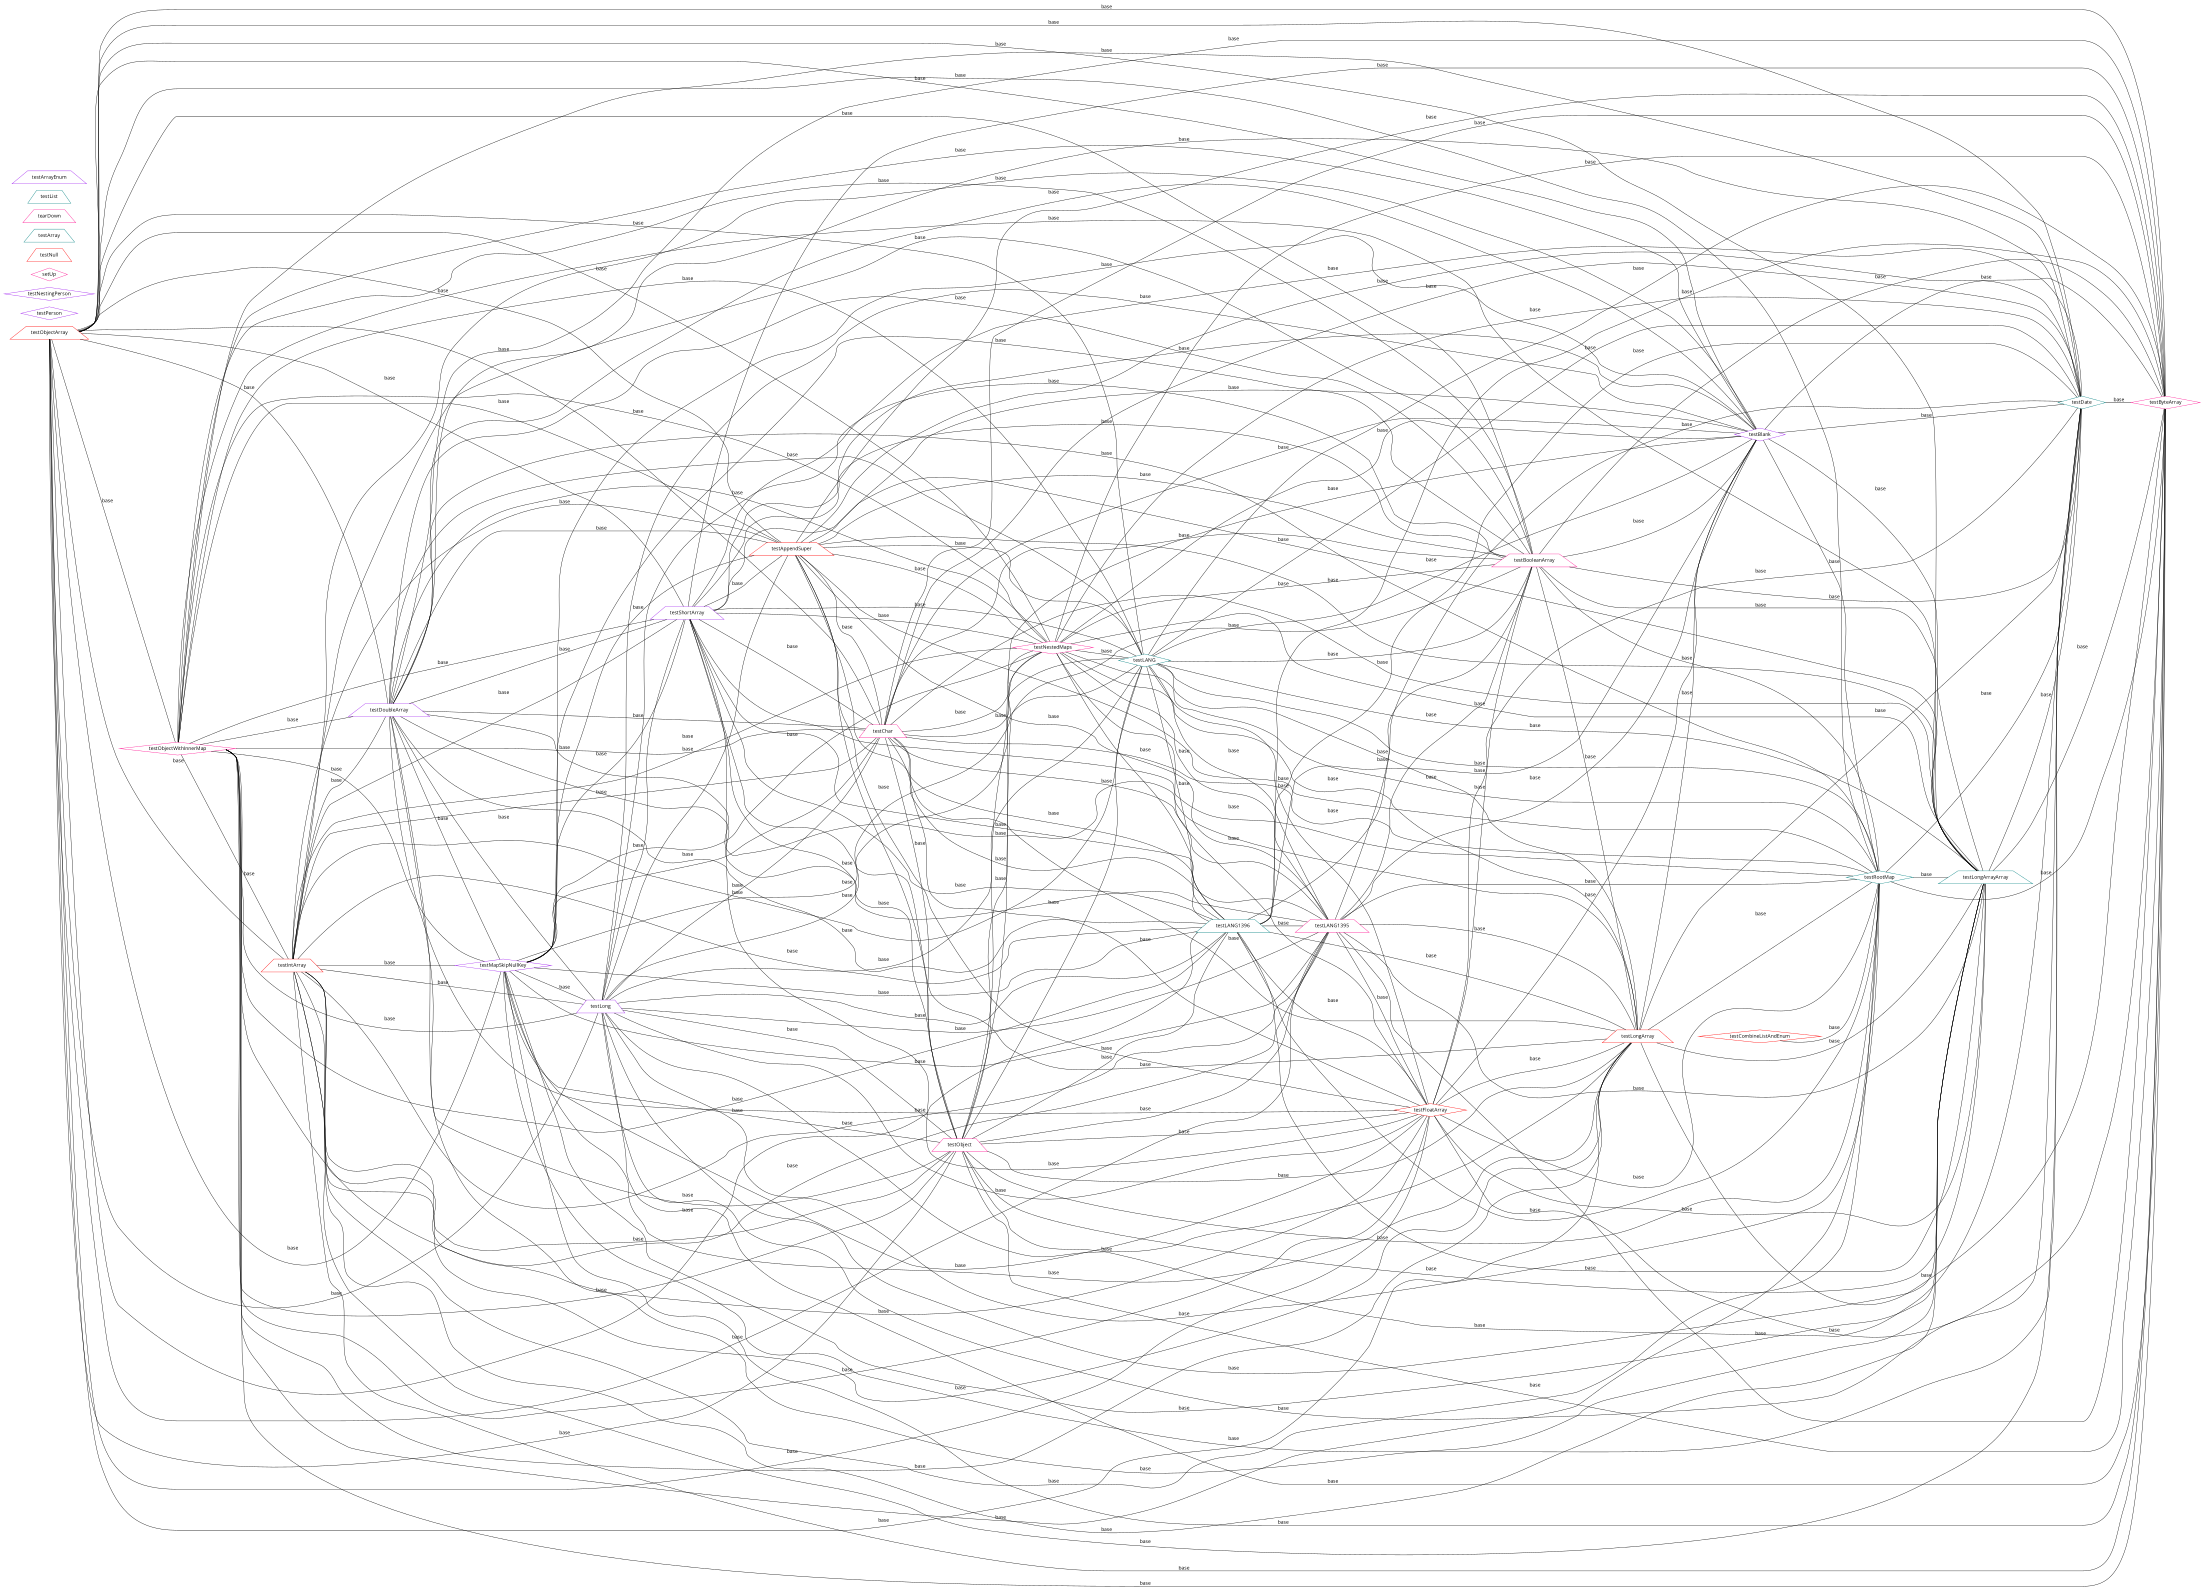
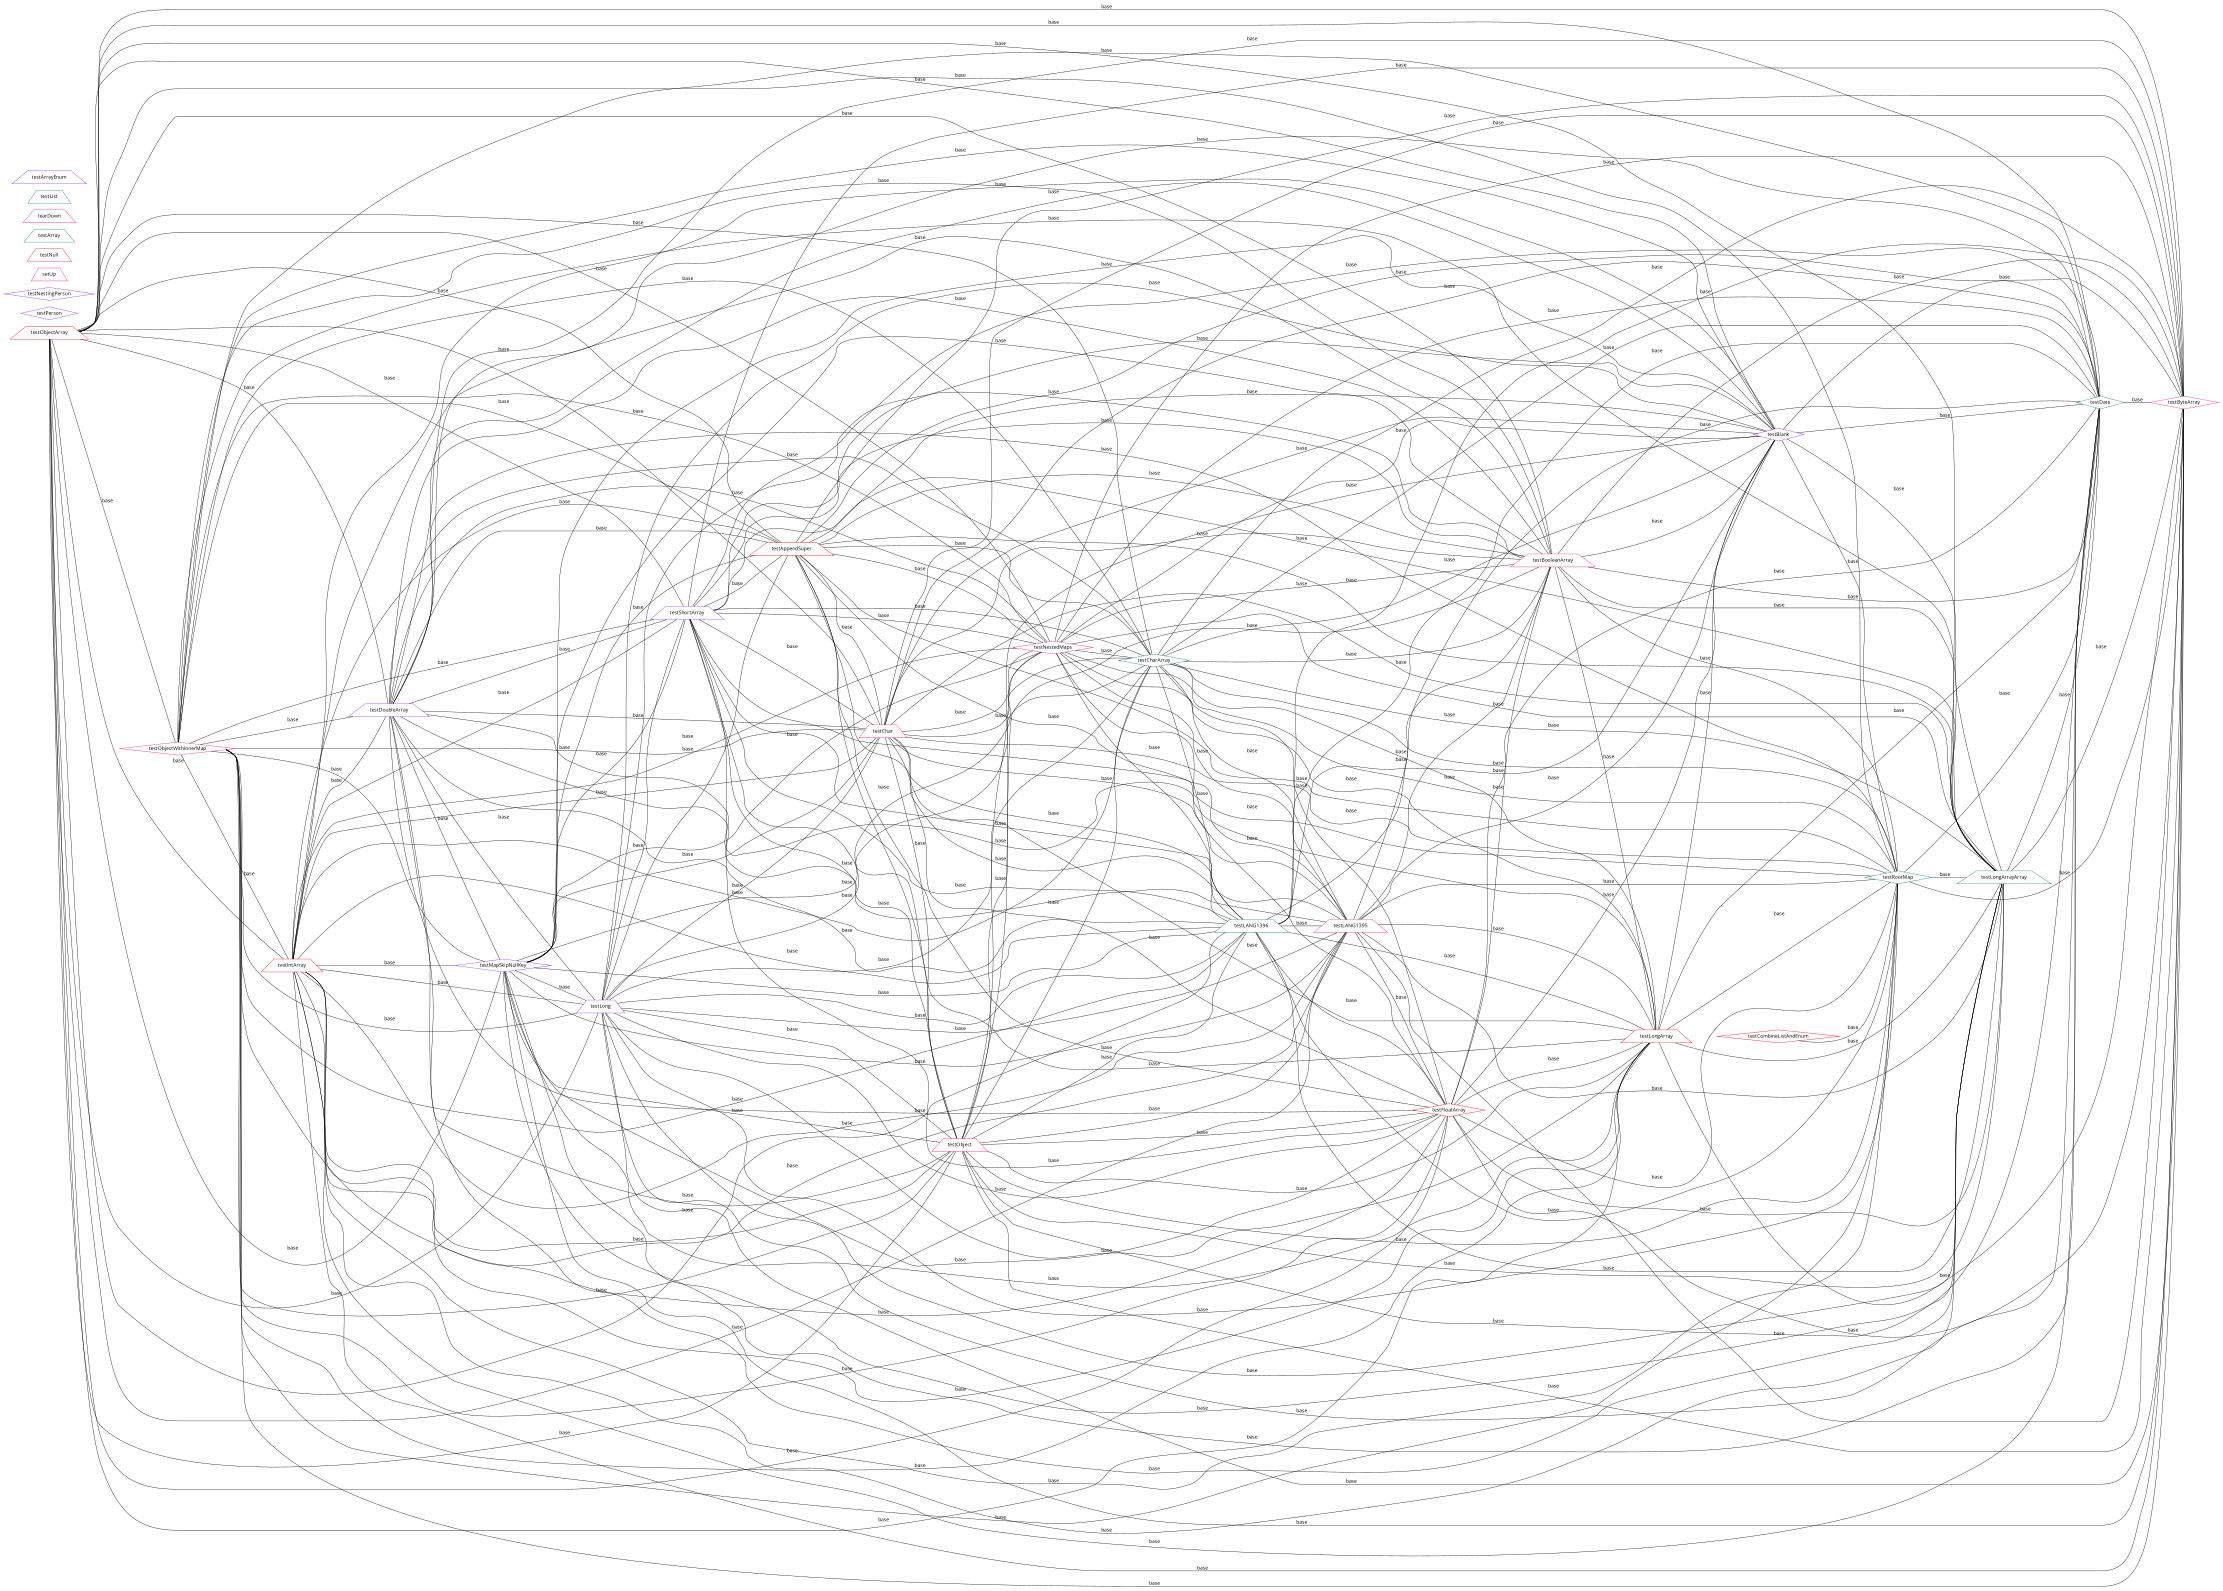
(49, 274) -> (49, 274)
(1145, 660) -> (1154, 660)
